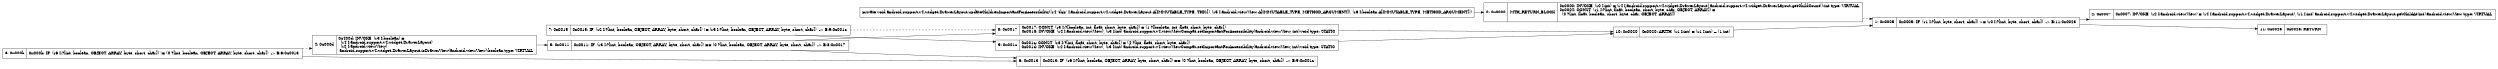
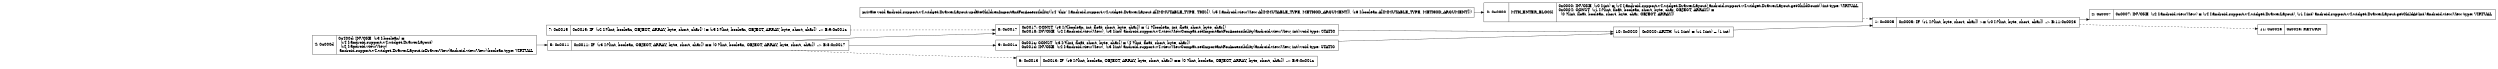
(1533, 12) -> (1532, 12)
(2167, 27) -> (2167, 27)
(894, 39) -> (921, 45)
(153, 53) -> none
(902, 55) -> (902, 55)
